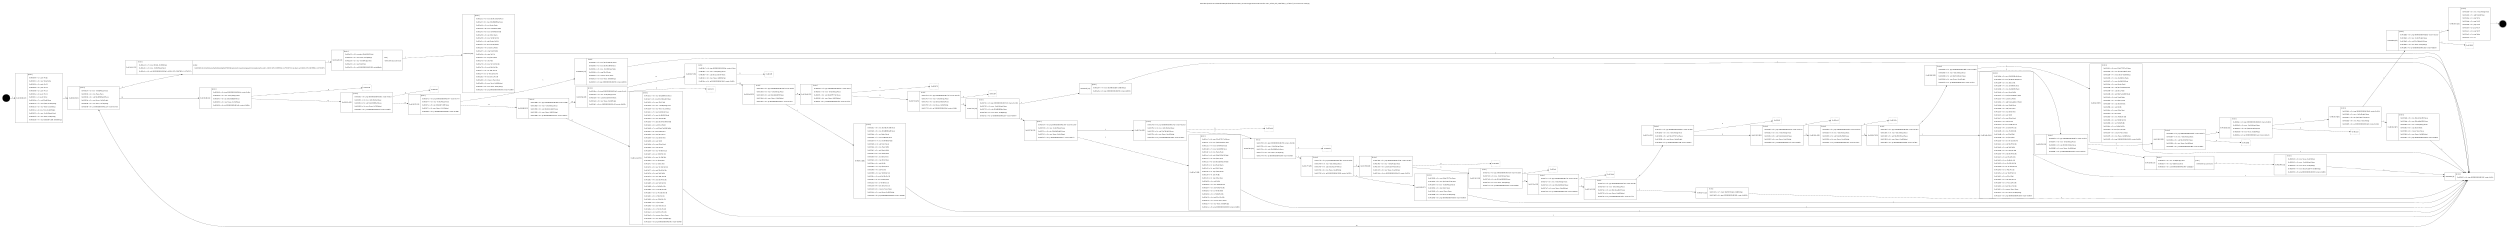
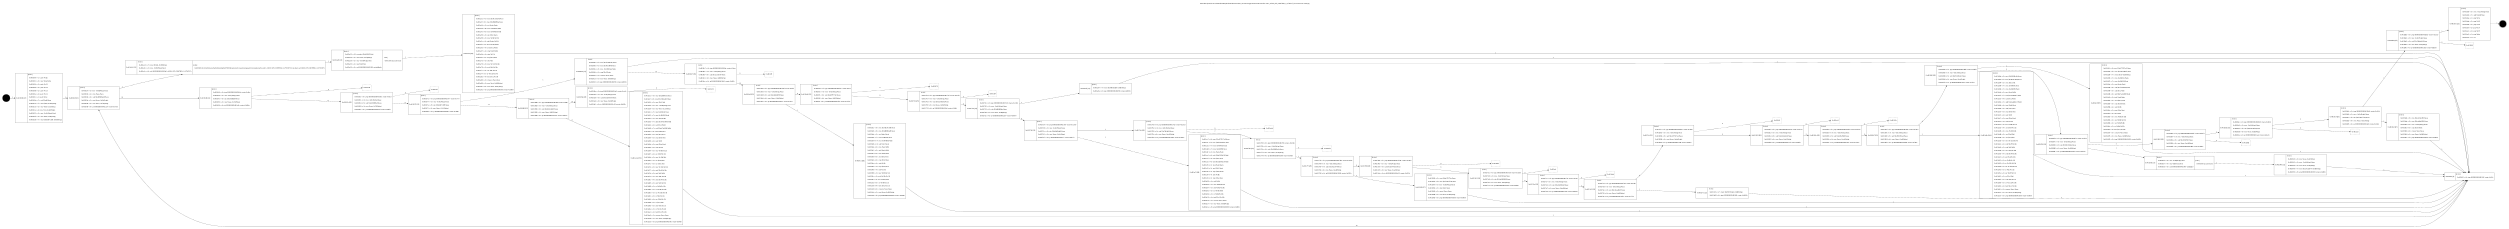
(655, 81) -> (656, 73)
